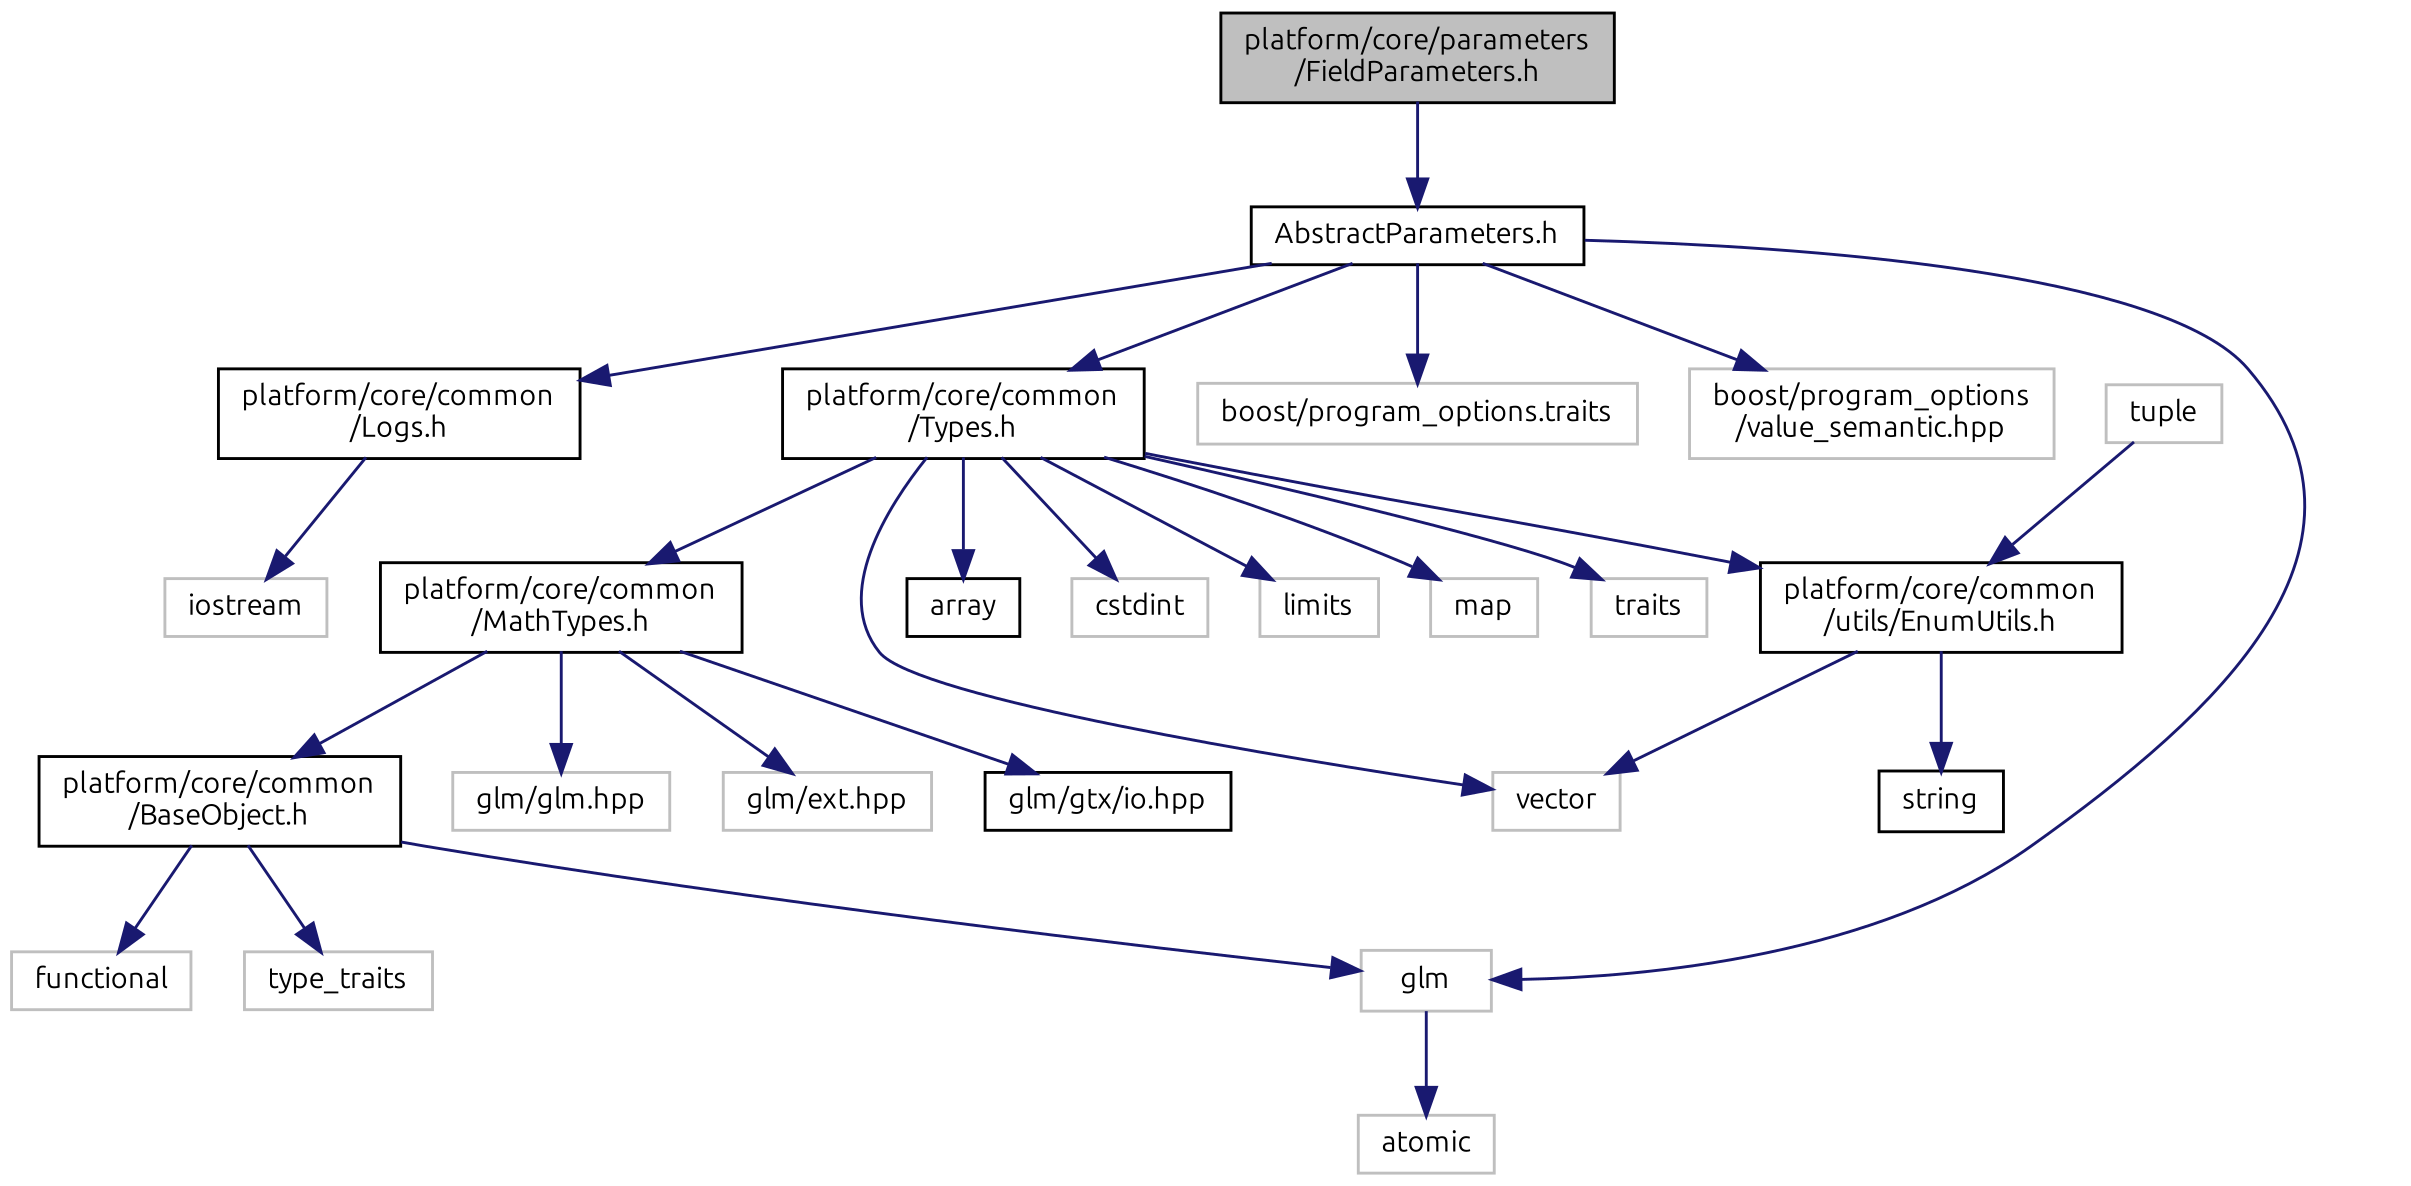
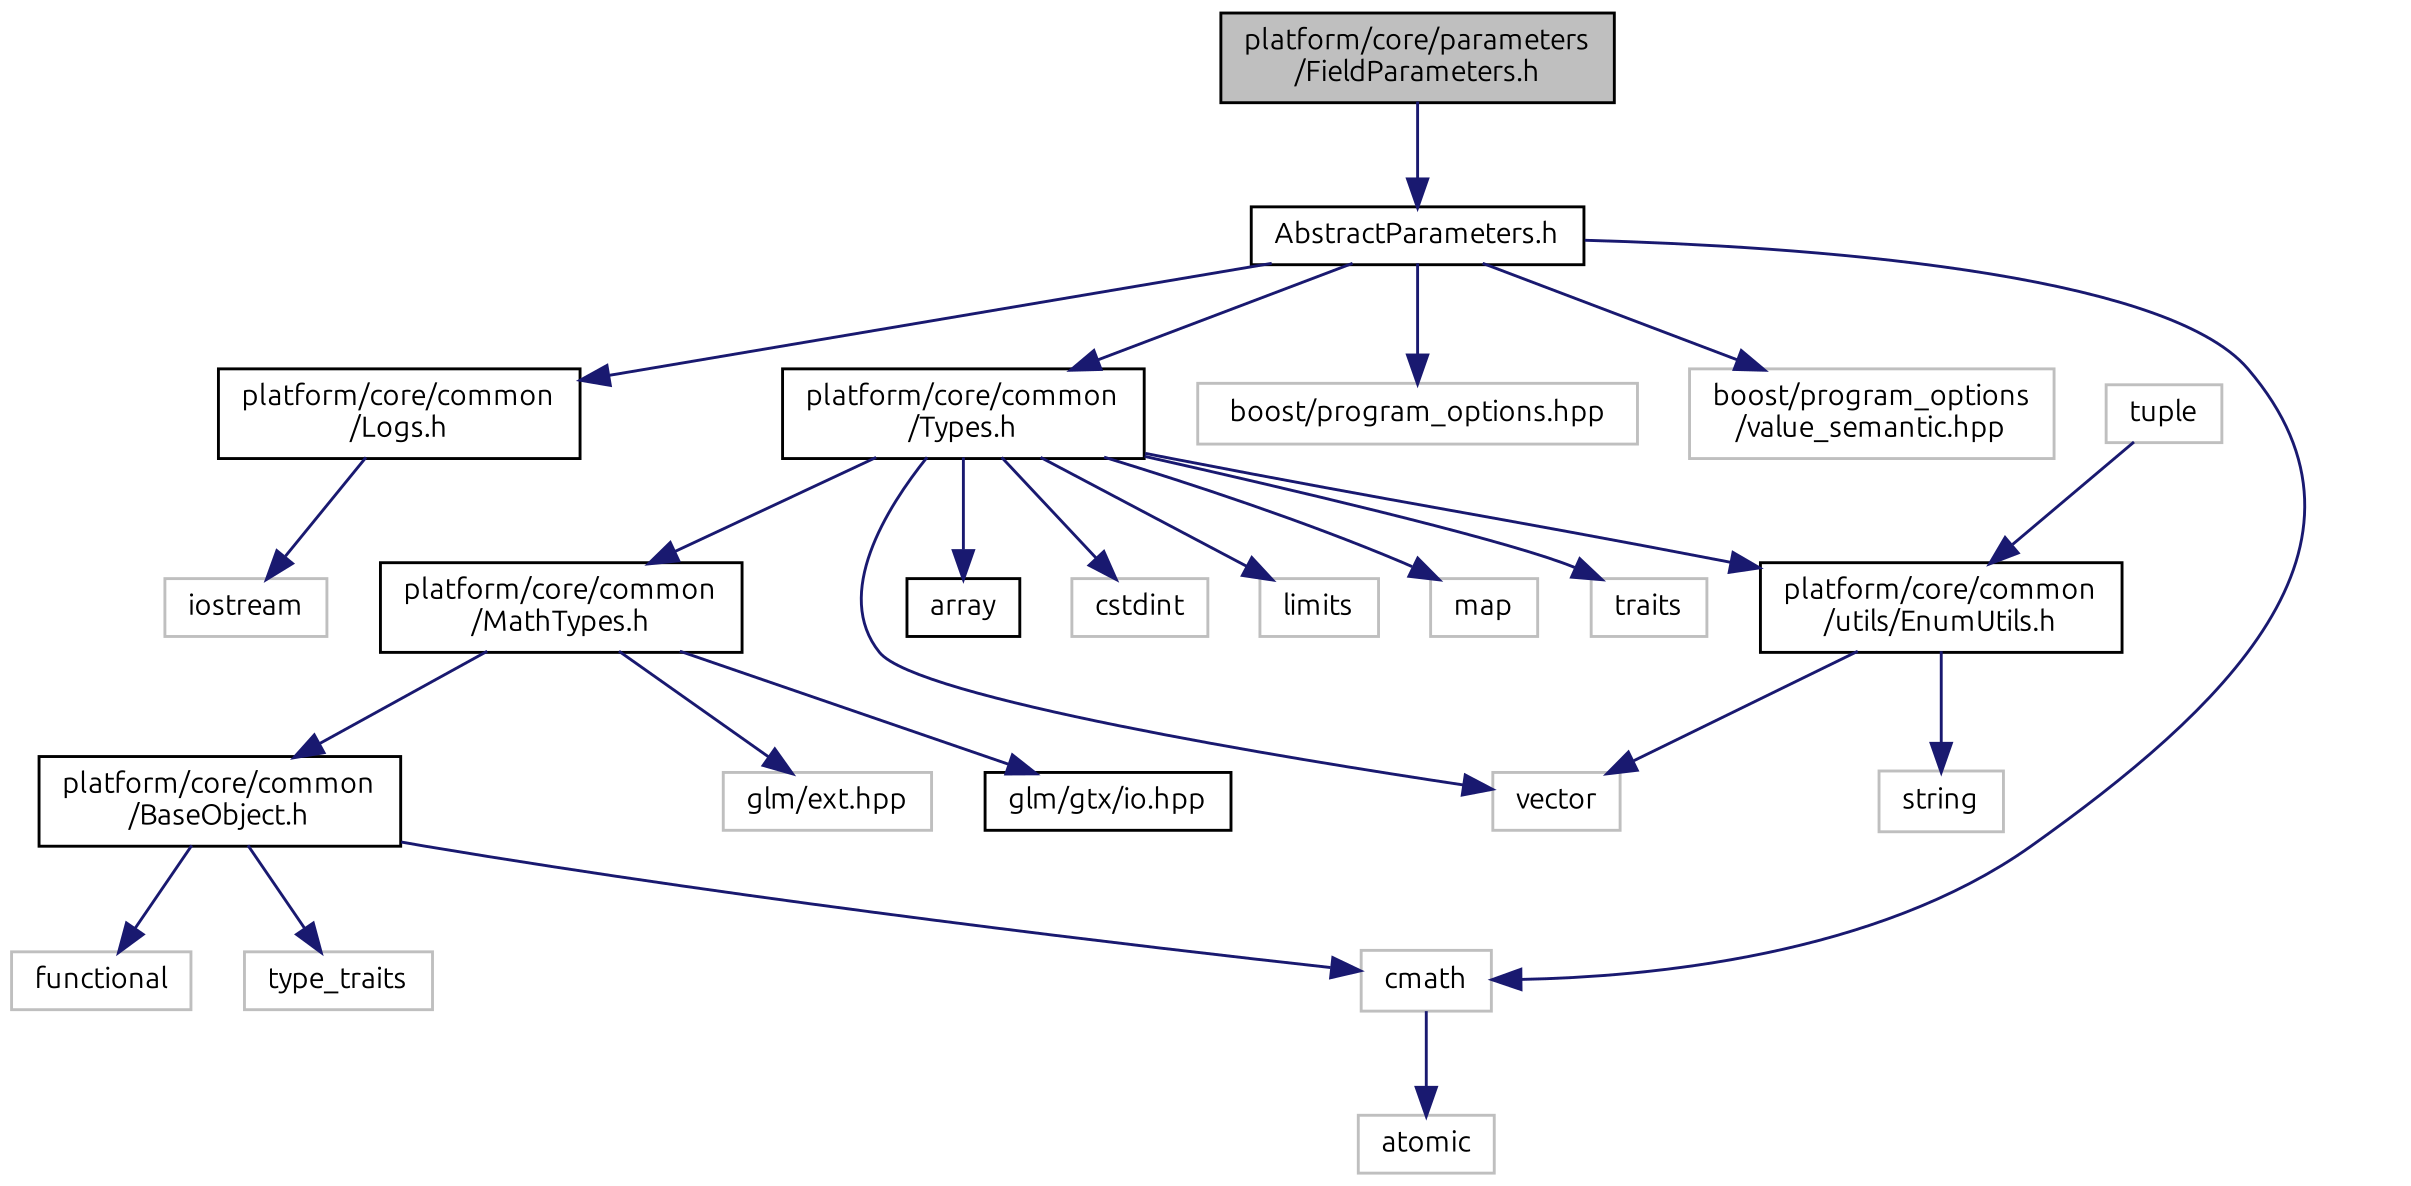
(1418, 414) -> (1418, 414)
(561, 801) -> none
(1941, 801) -> (1941, 801)
(1426, 981) -> (1426, 981)
